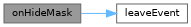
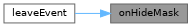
(94, 13) -> (88, 13)
